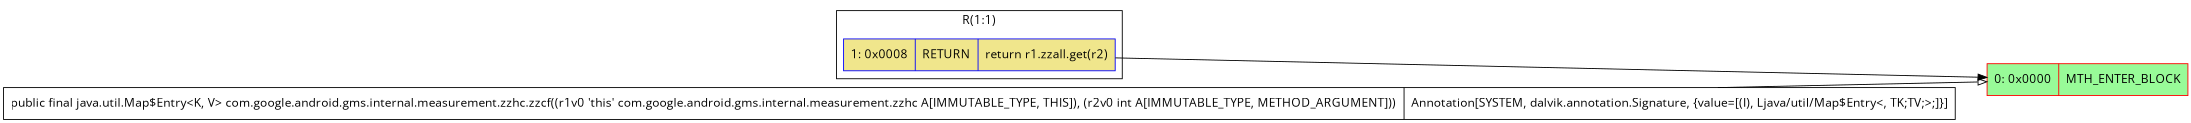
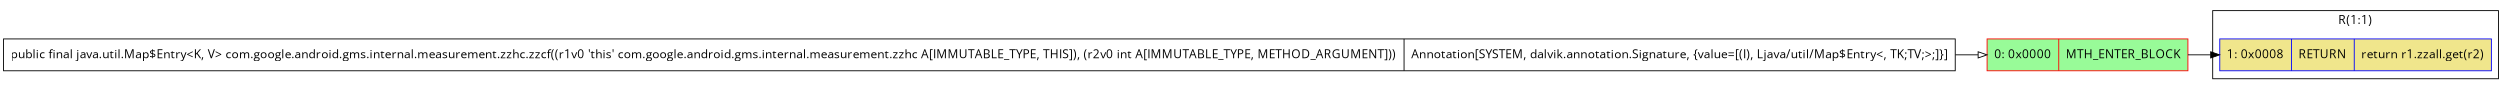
(1547, 68) -> (2199, 55)
